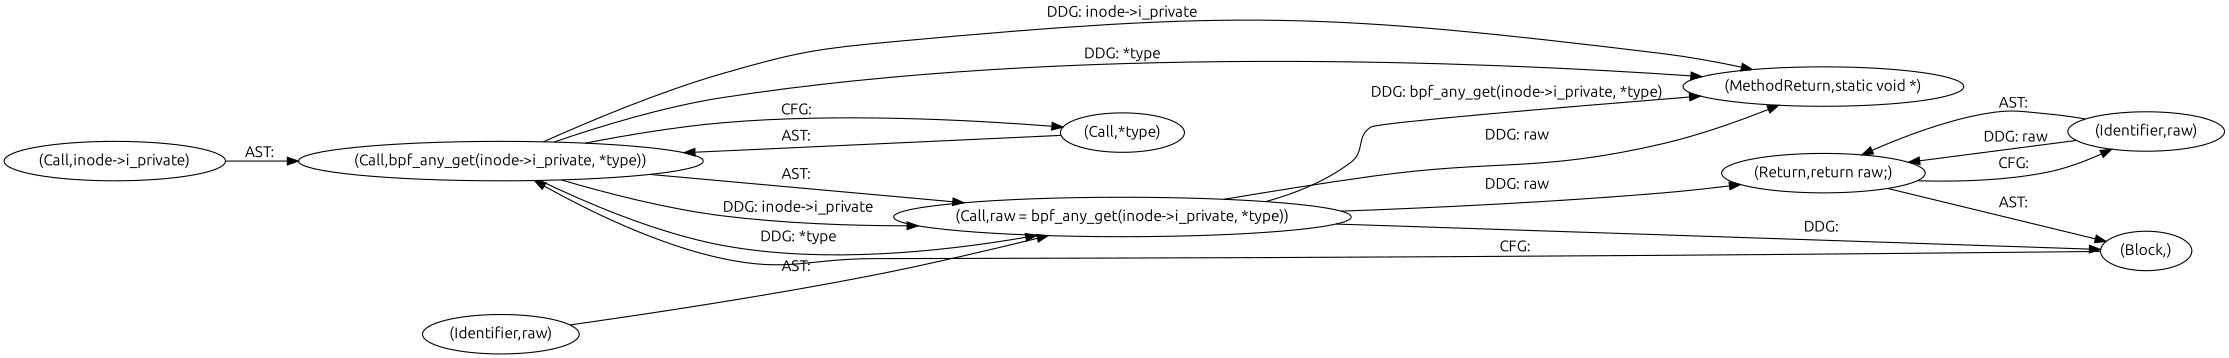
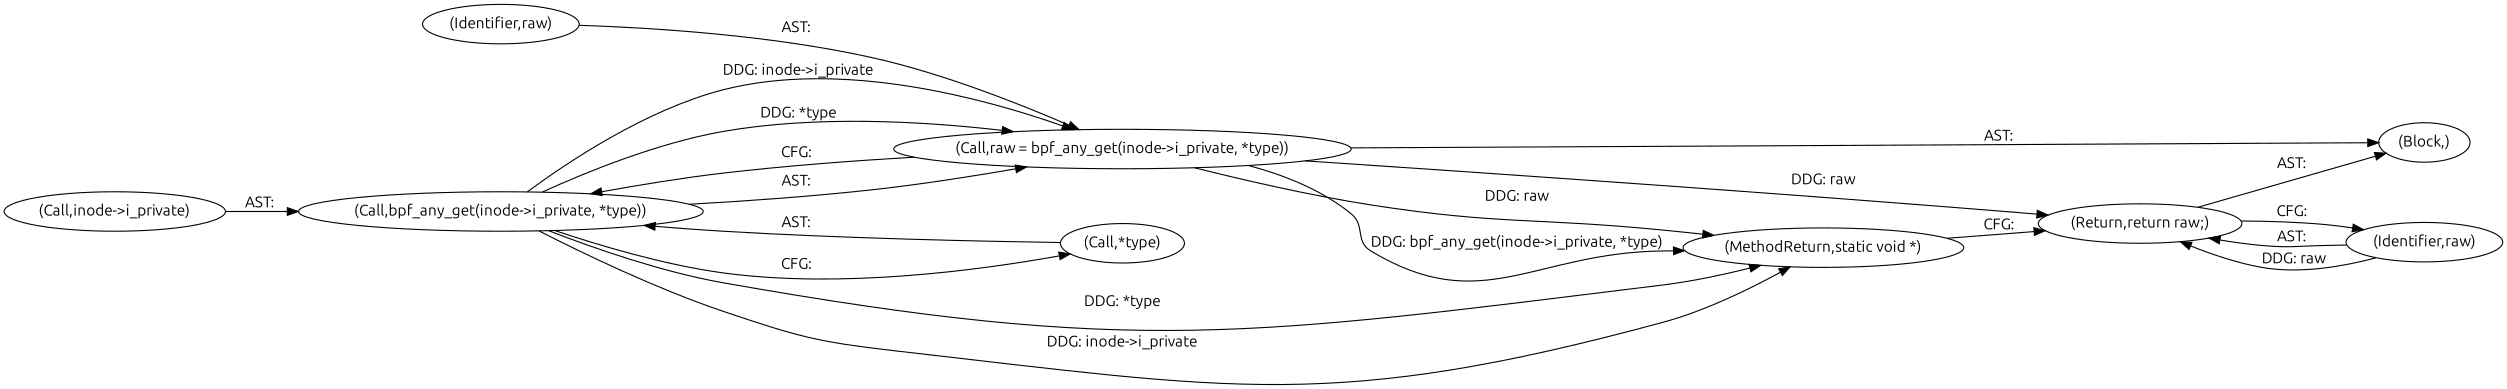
(1823, 227) -> (2001, 136)
none -> (1991, 235)
(1315, 257) -> (757, 169)
